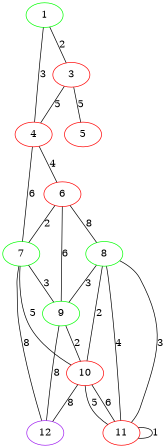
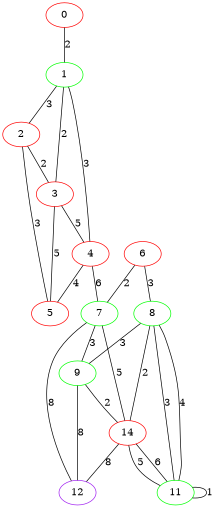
none -> (64, 15)
none -> (21, 134)
(48, 164) -> (70, 284)
(89, 224) -> (151, 284)
(62, 254) -> none
(85, 373) -> (128, 433)
(121, 433) -> (176, 493)
